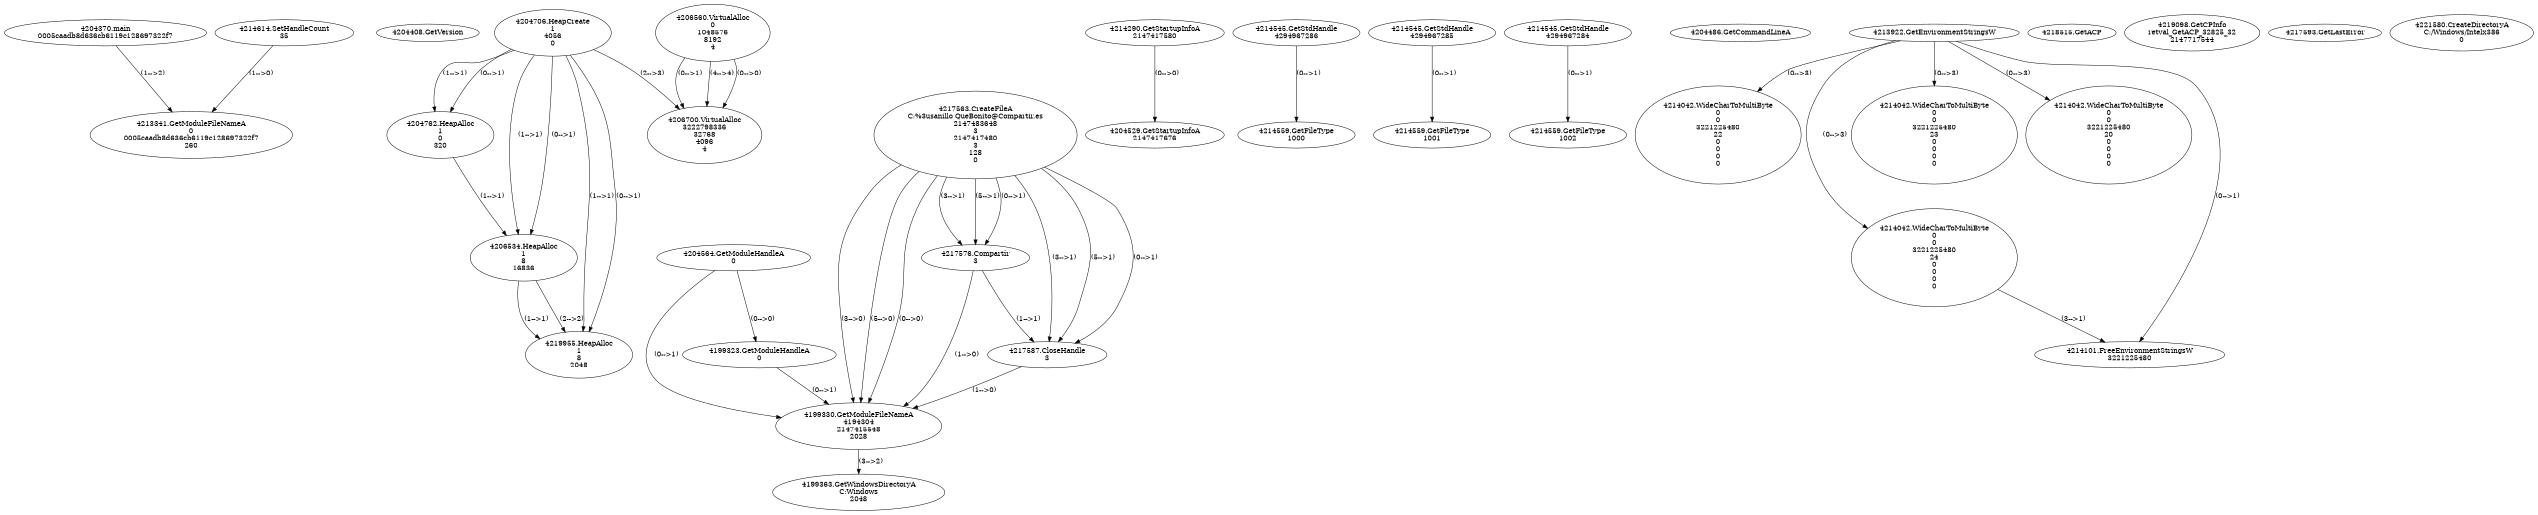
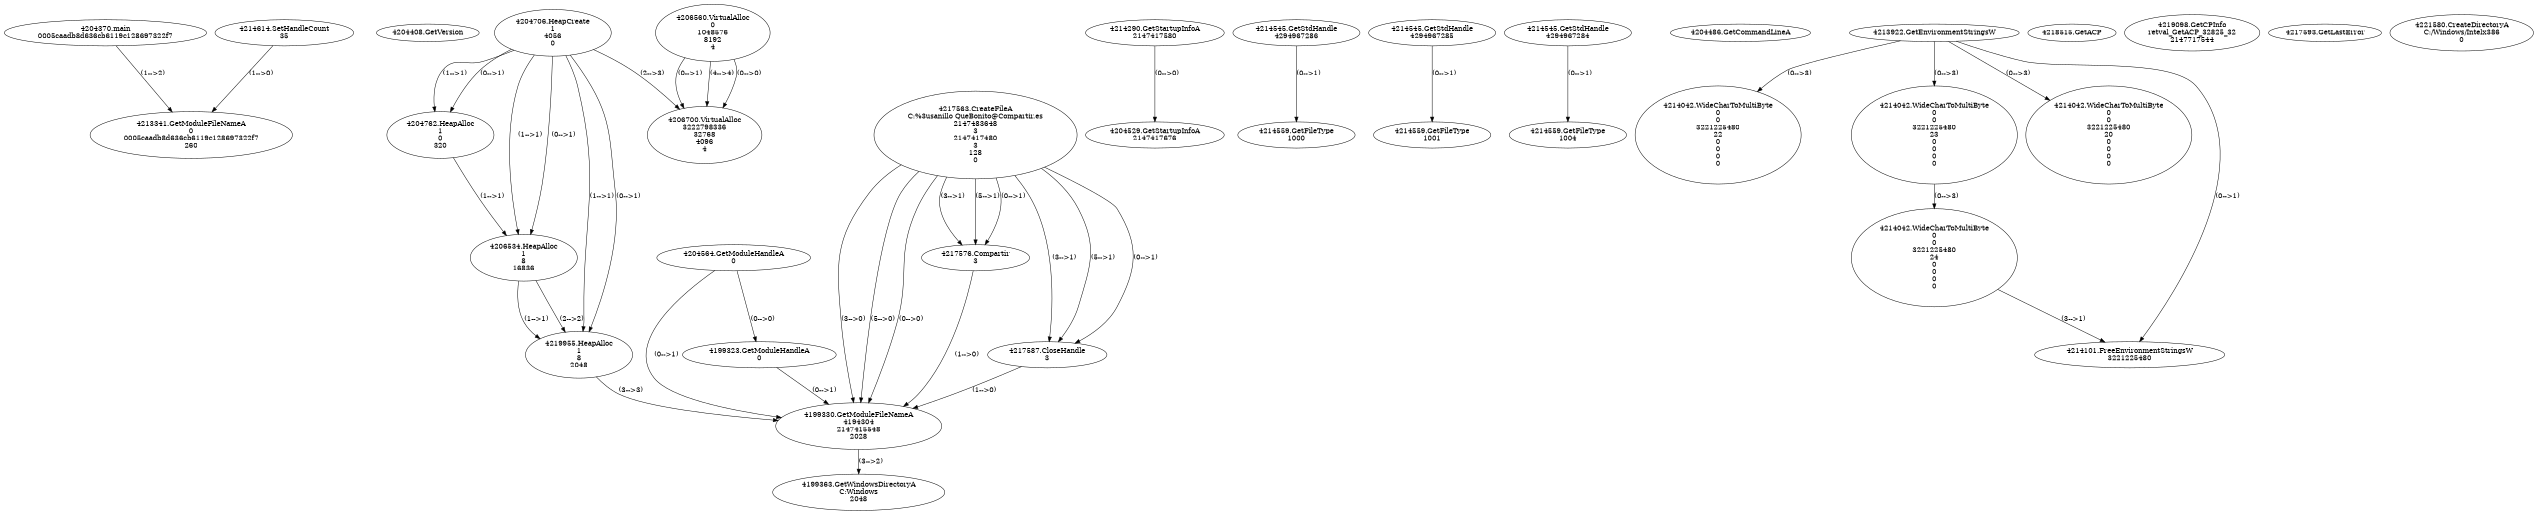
(1808, 121) -> (1934, 194)
(1568, 135) -> (1568, 135)
(1004, 306) -> none
none -> (681, 410)
